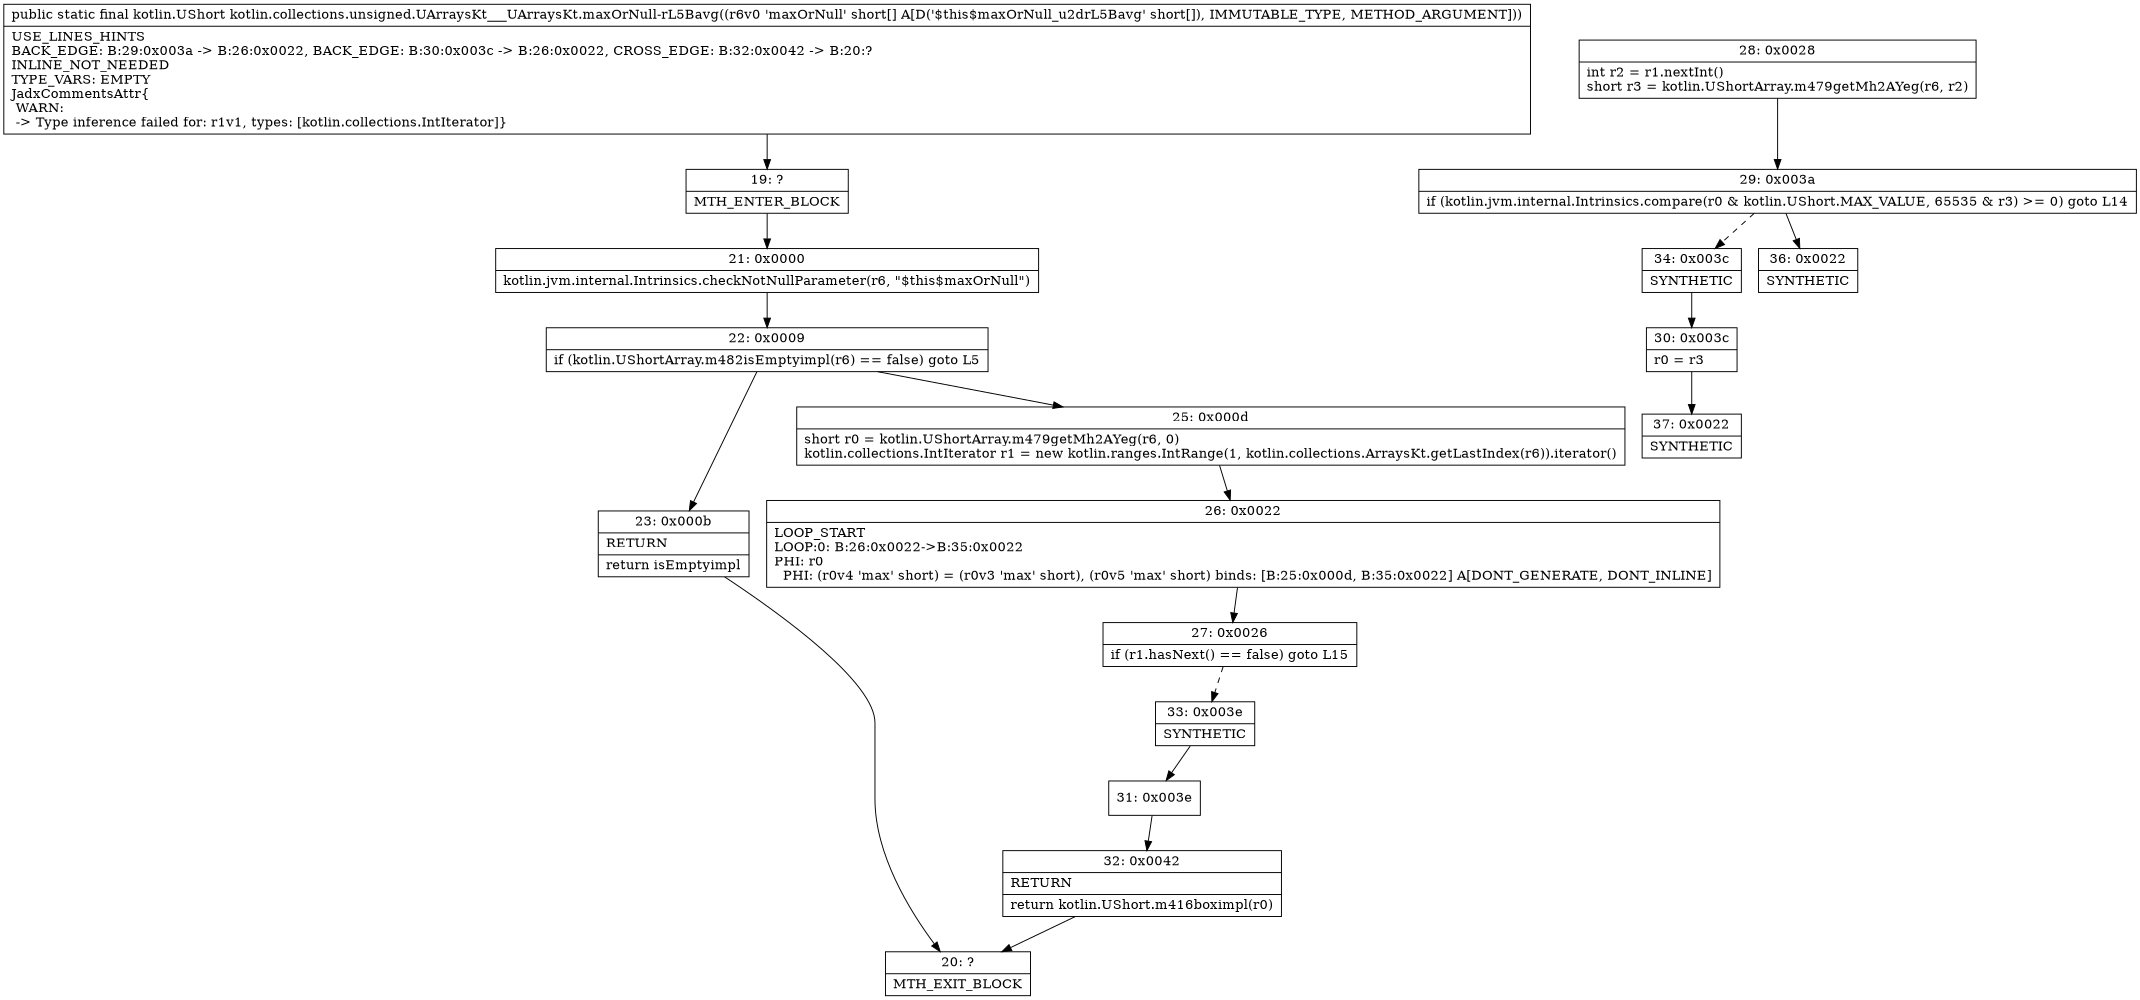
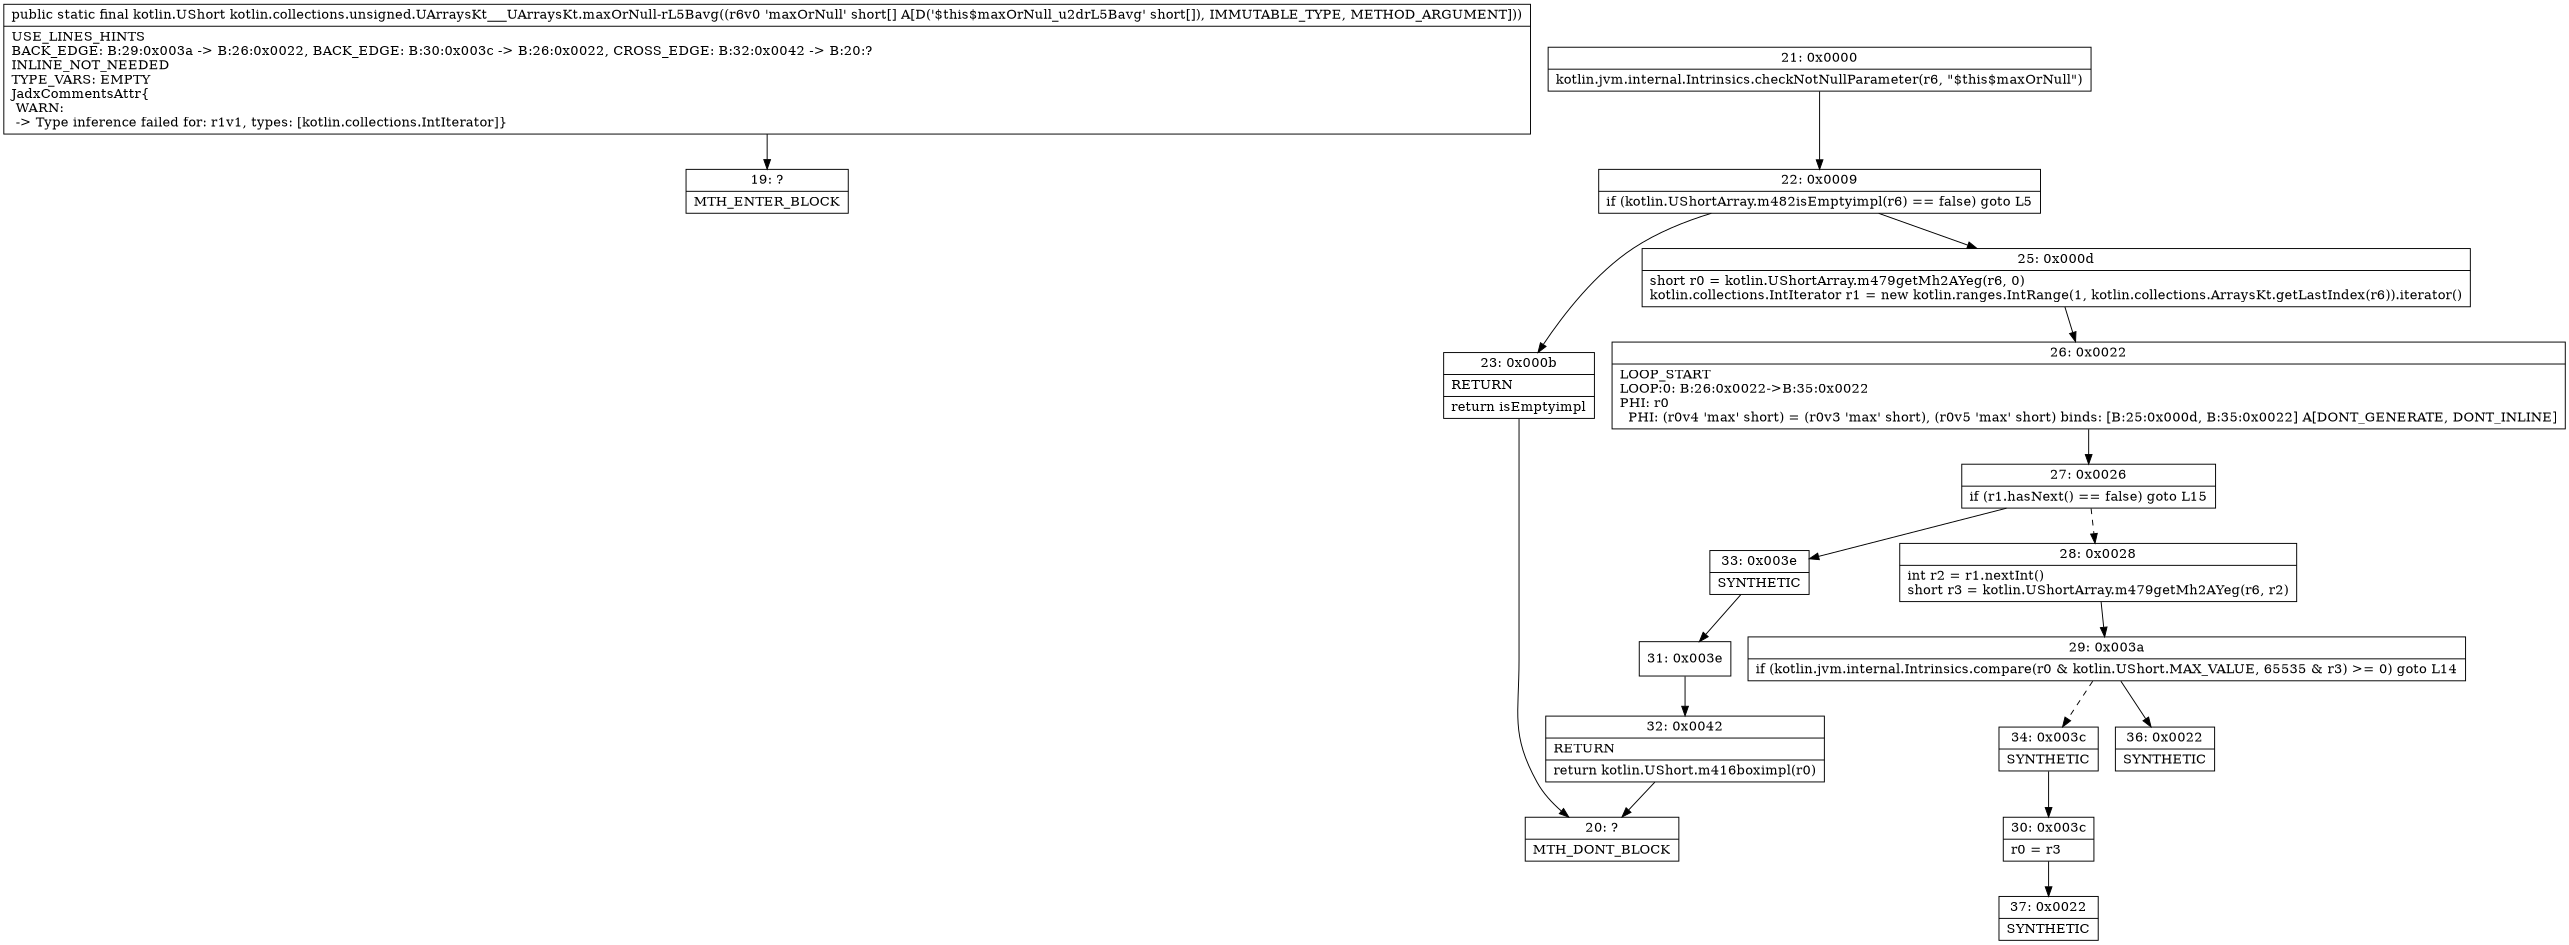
(767, 226) -> none
none -> (2092, 521)
(1219, 680) -> (1913, 532)
(958, 984) -> (1602, 850)
